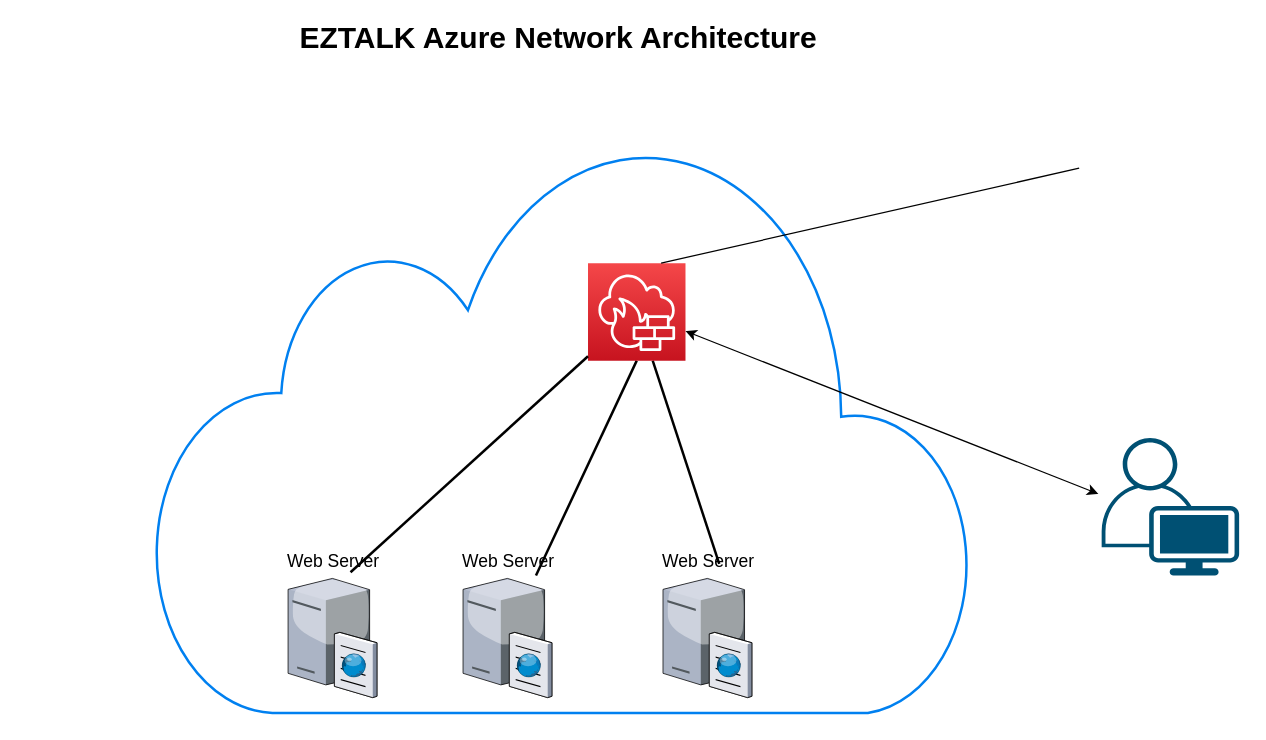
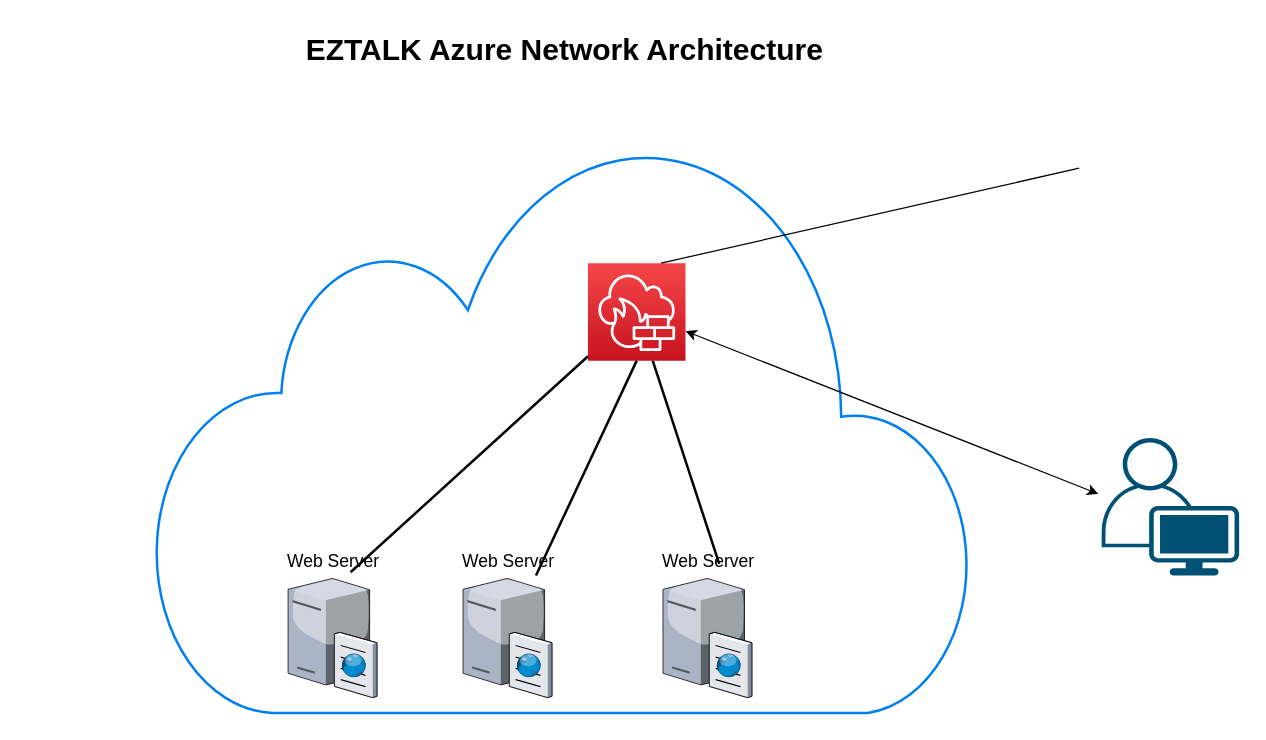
(558, 38) -> (564, 51)
